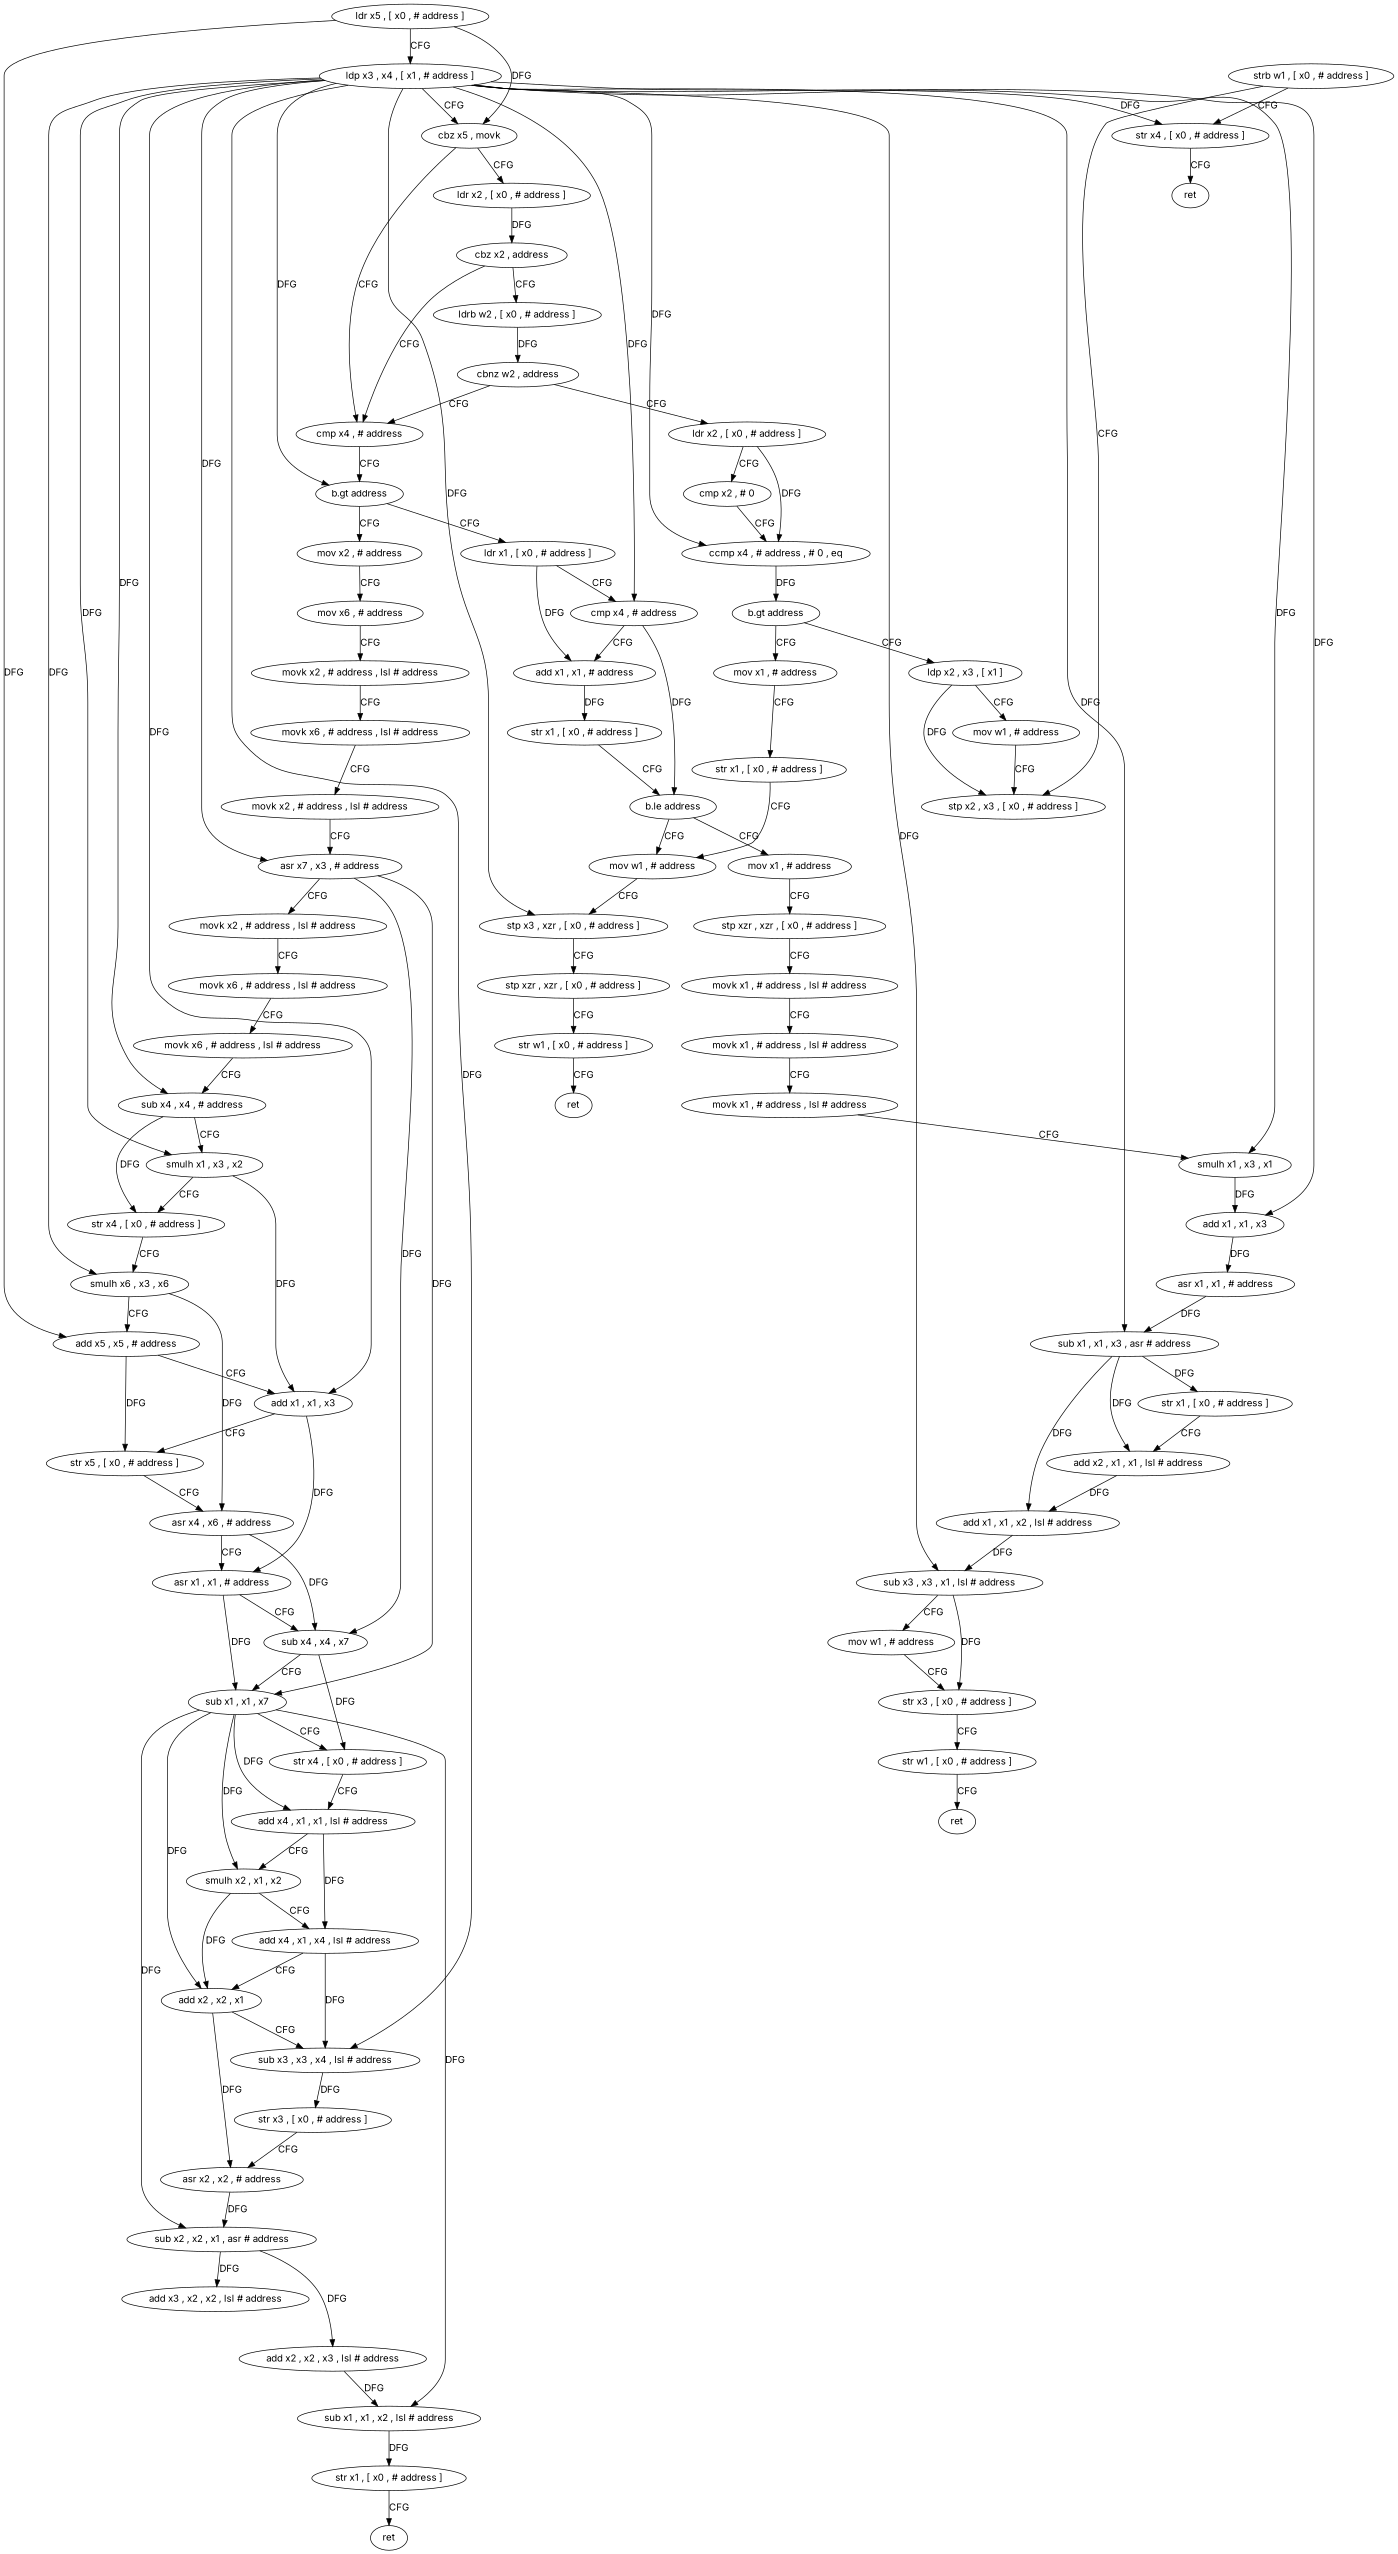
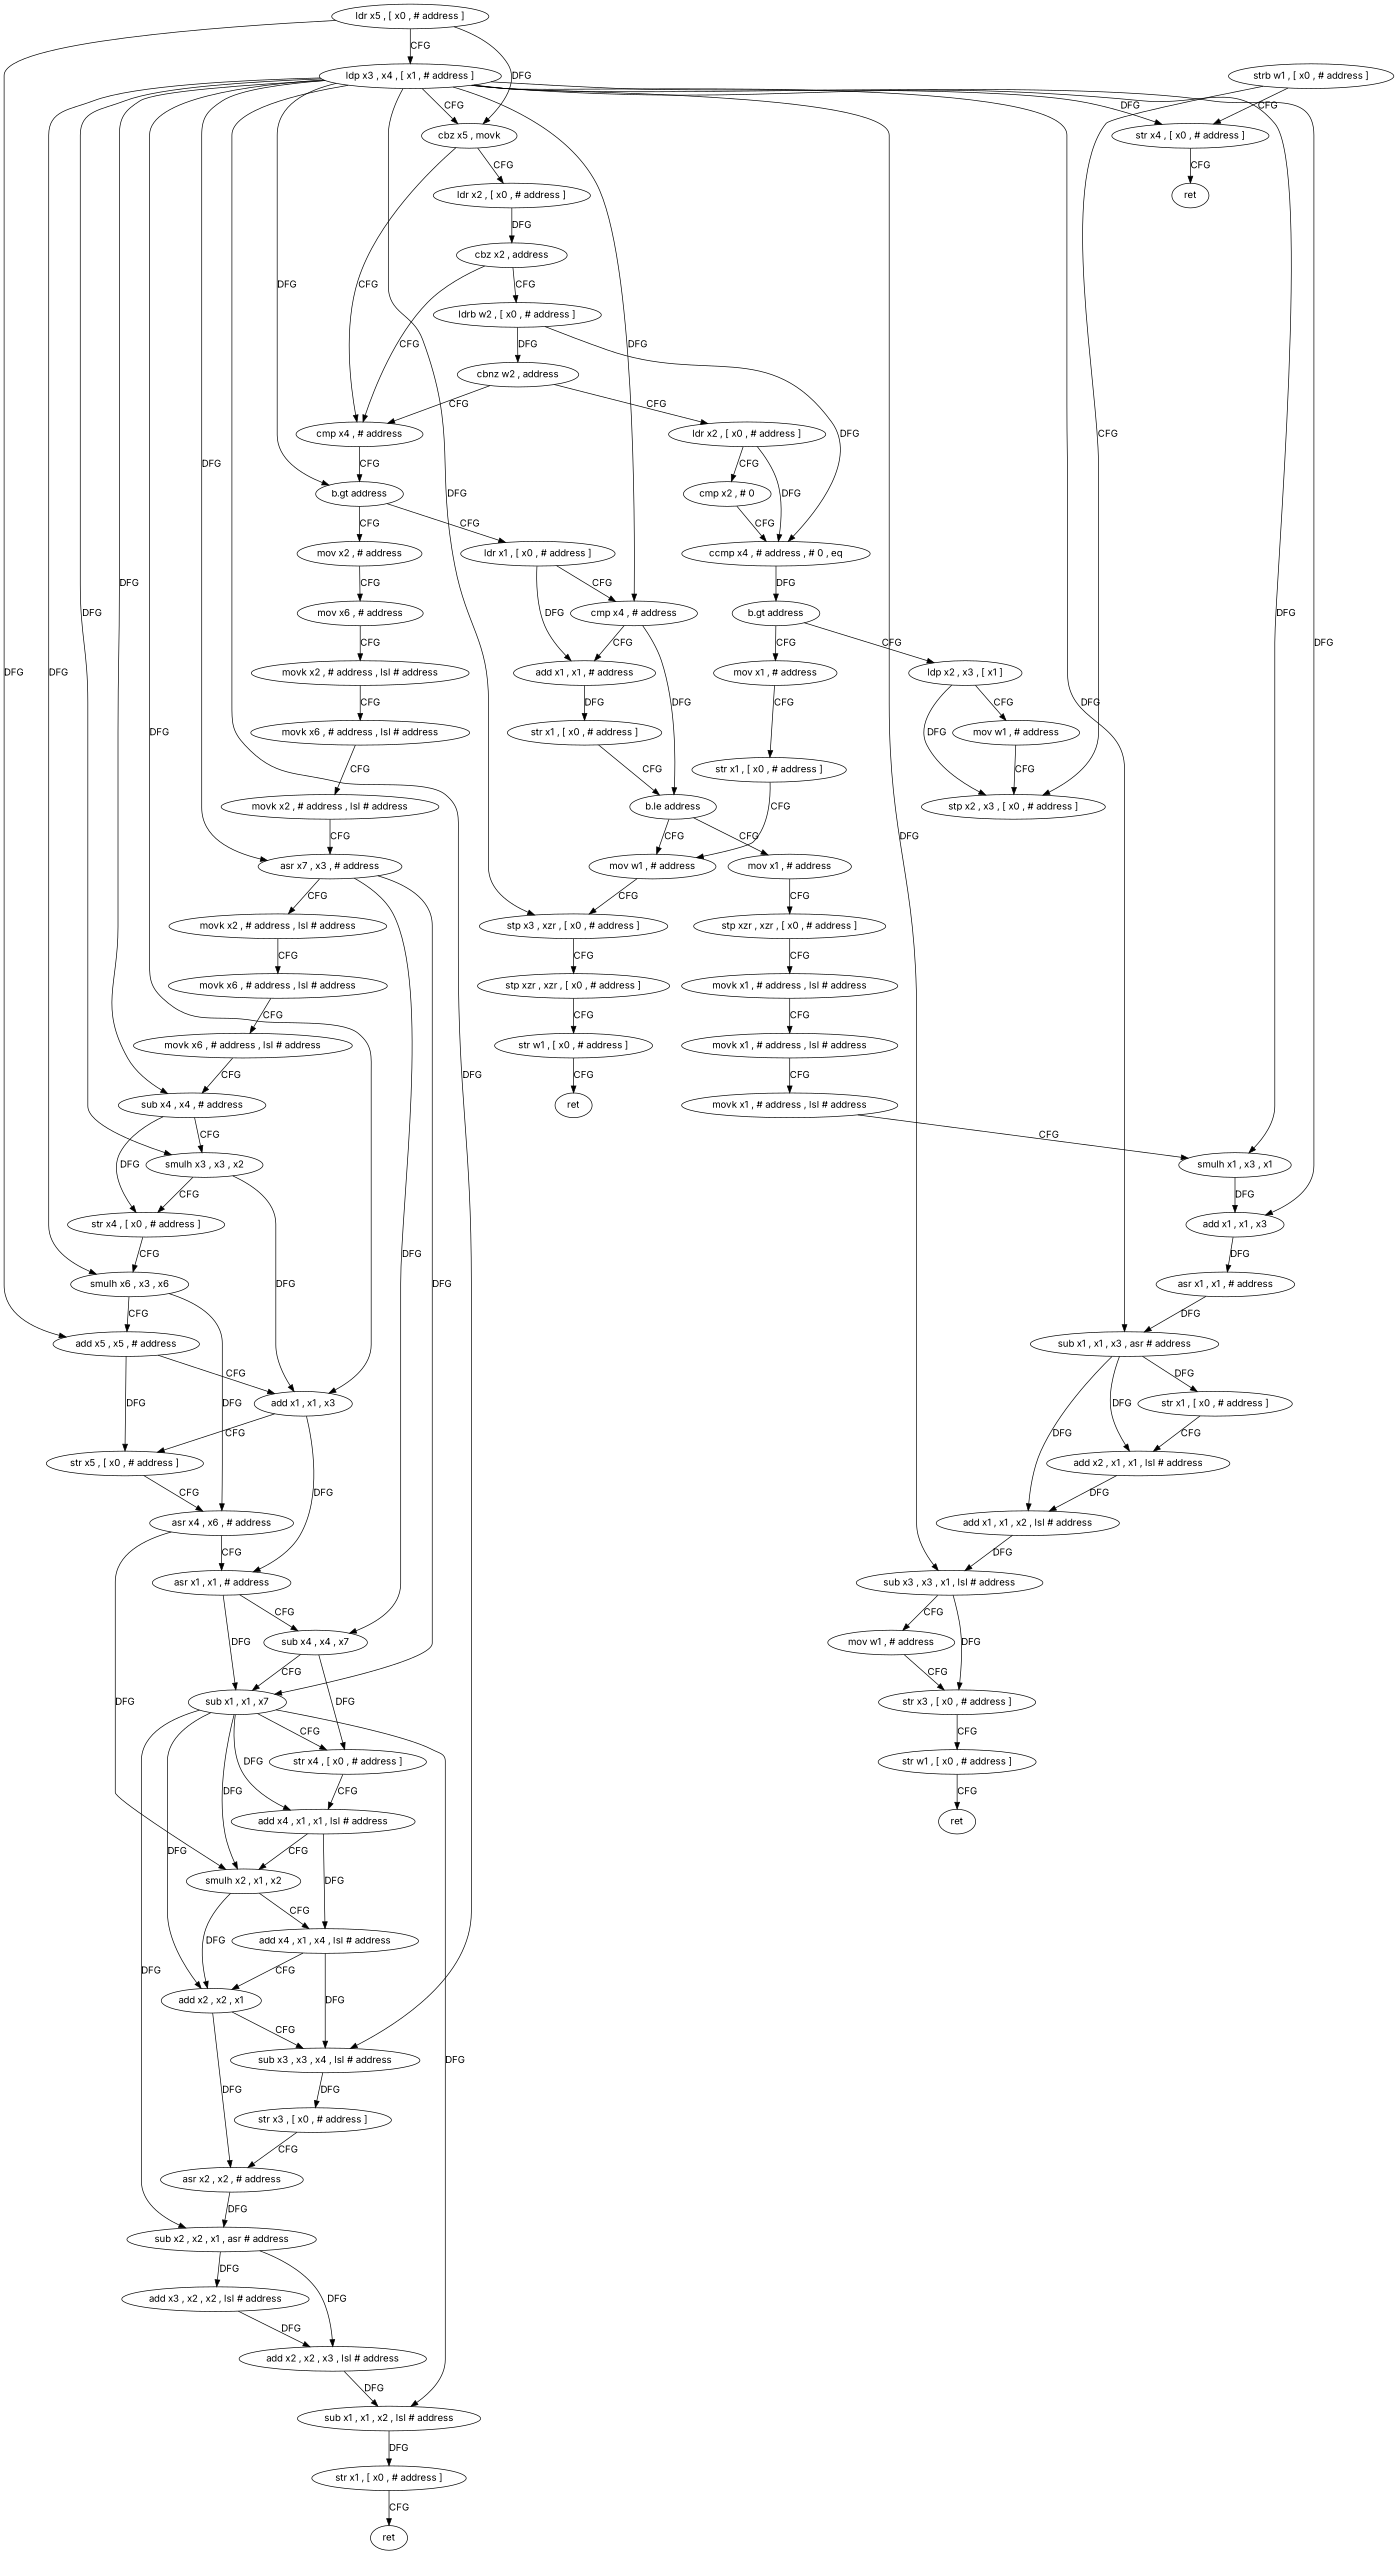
(652, 253) -> (759, 371)
(204, 1165) -> (204, 1165)
(296, 1569) -> (115, 1711)
none -> (271, 2327)
